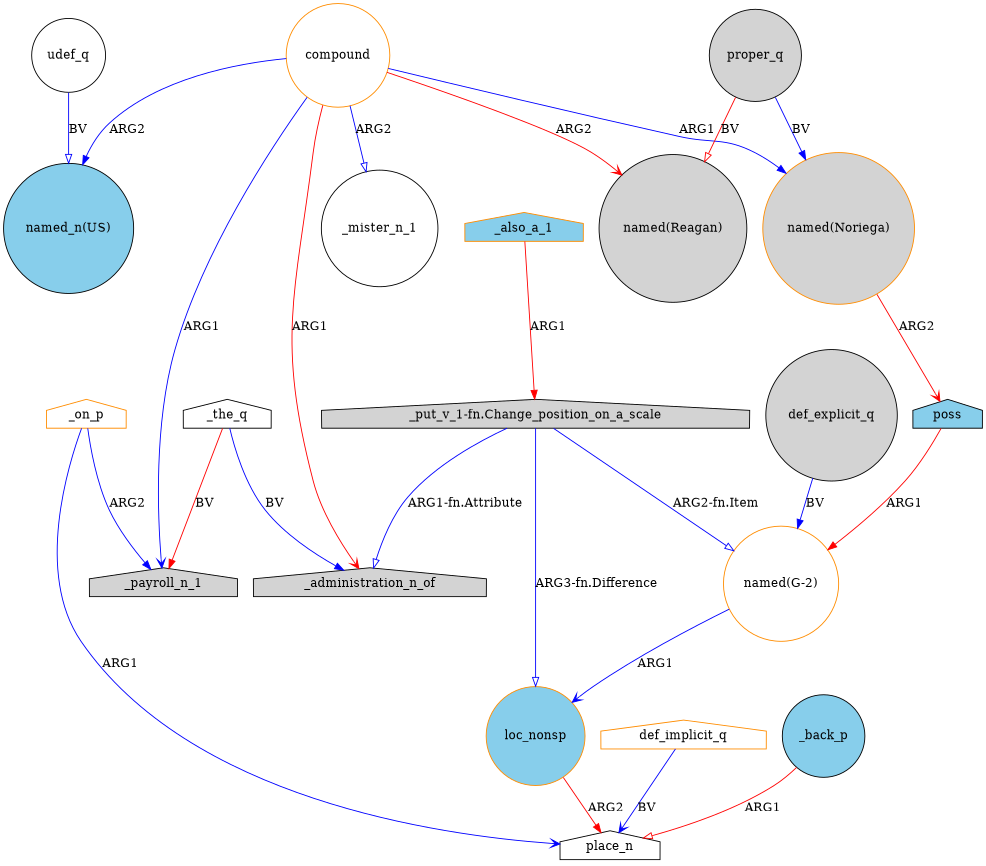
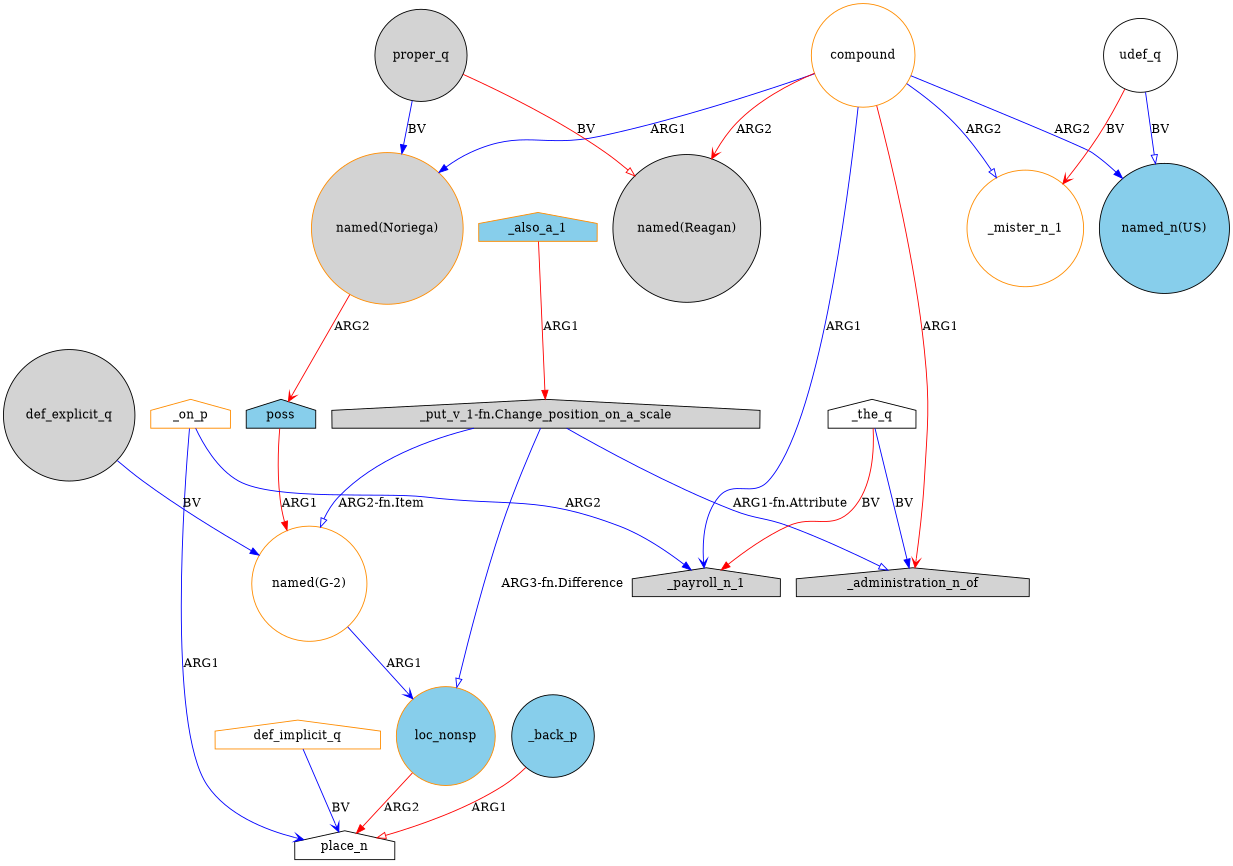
none -> (1099, 135)
(380, 228) -> (1025, 228)
